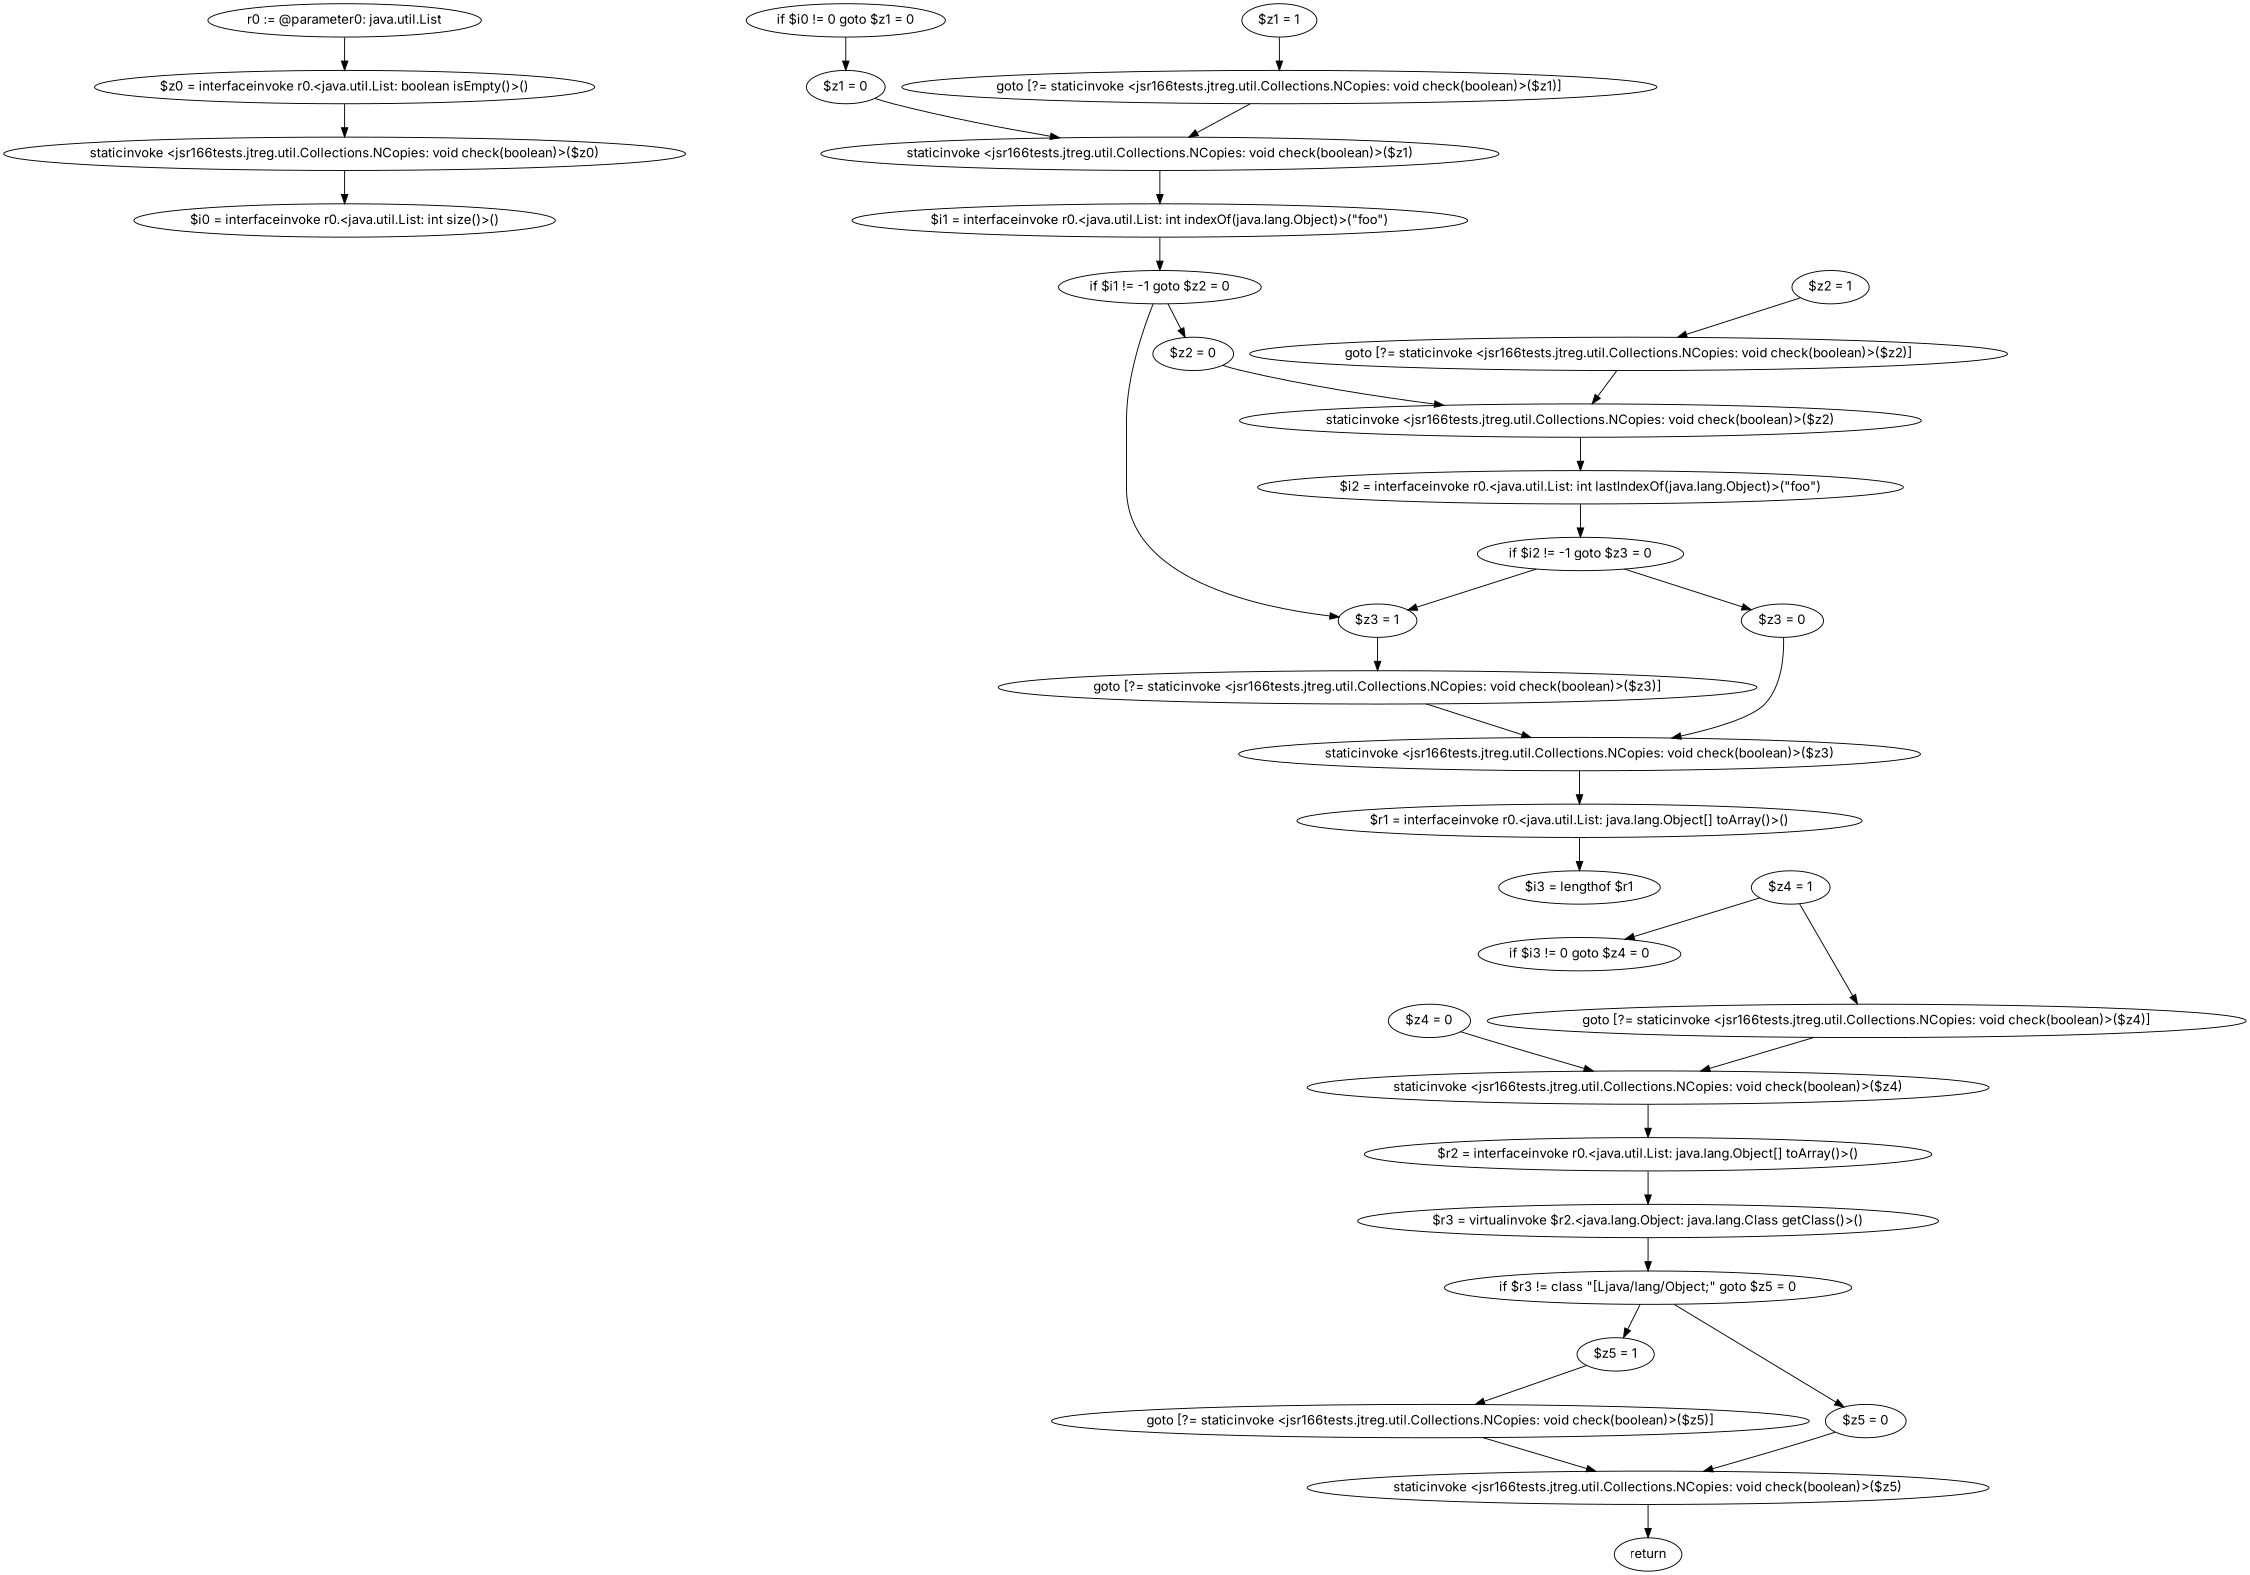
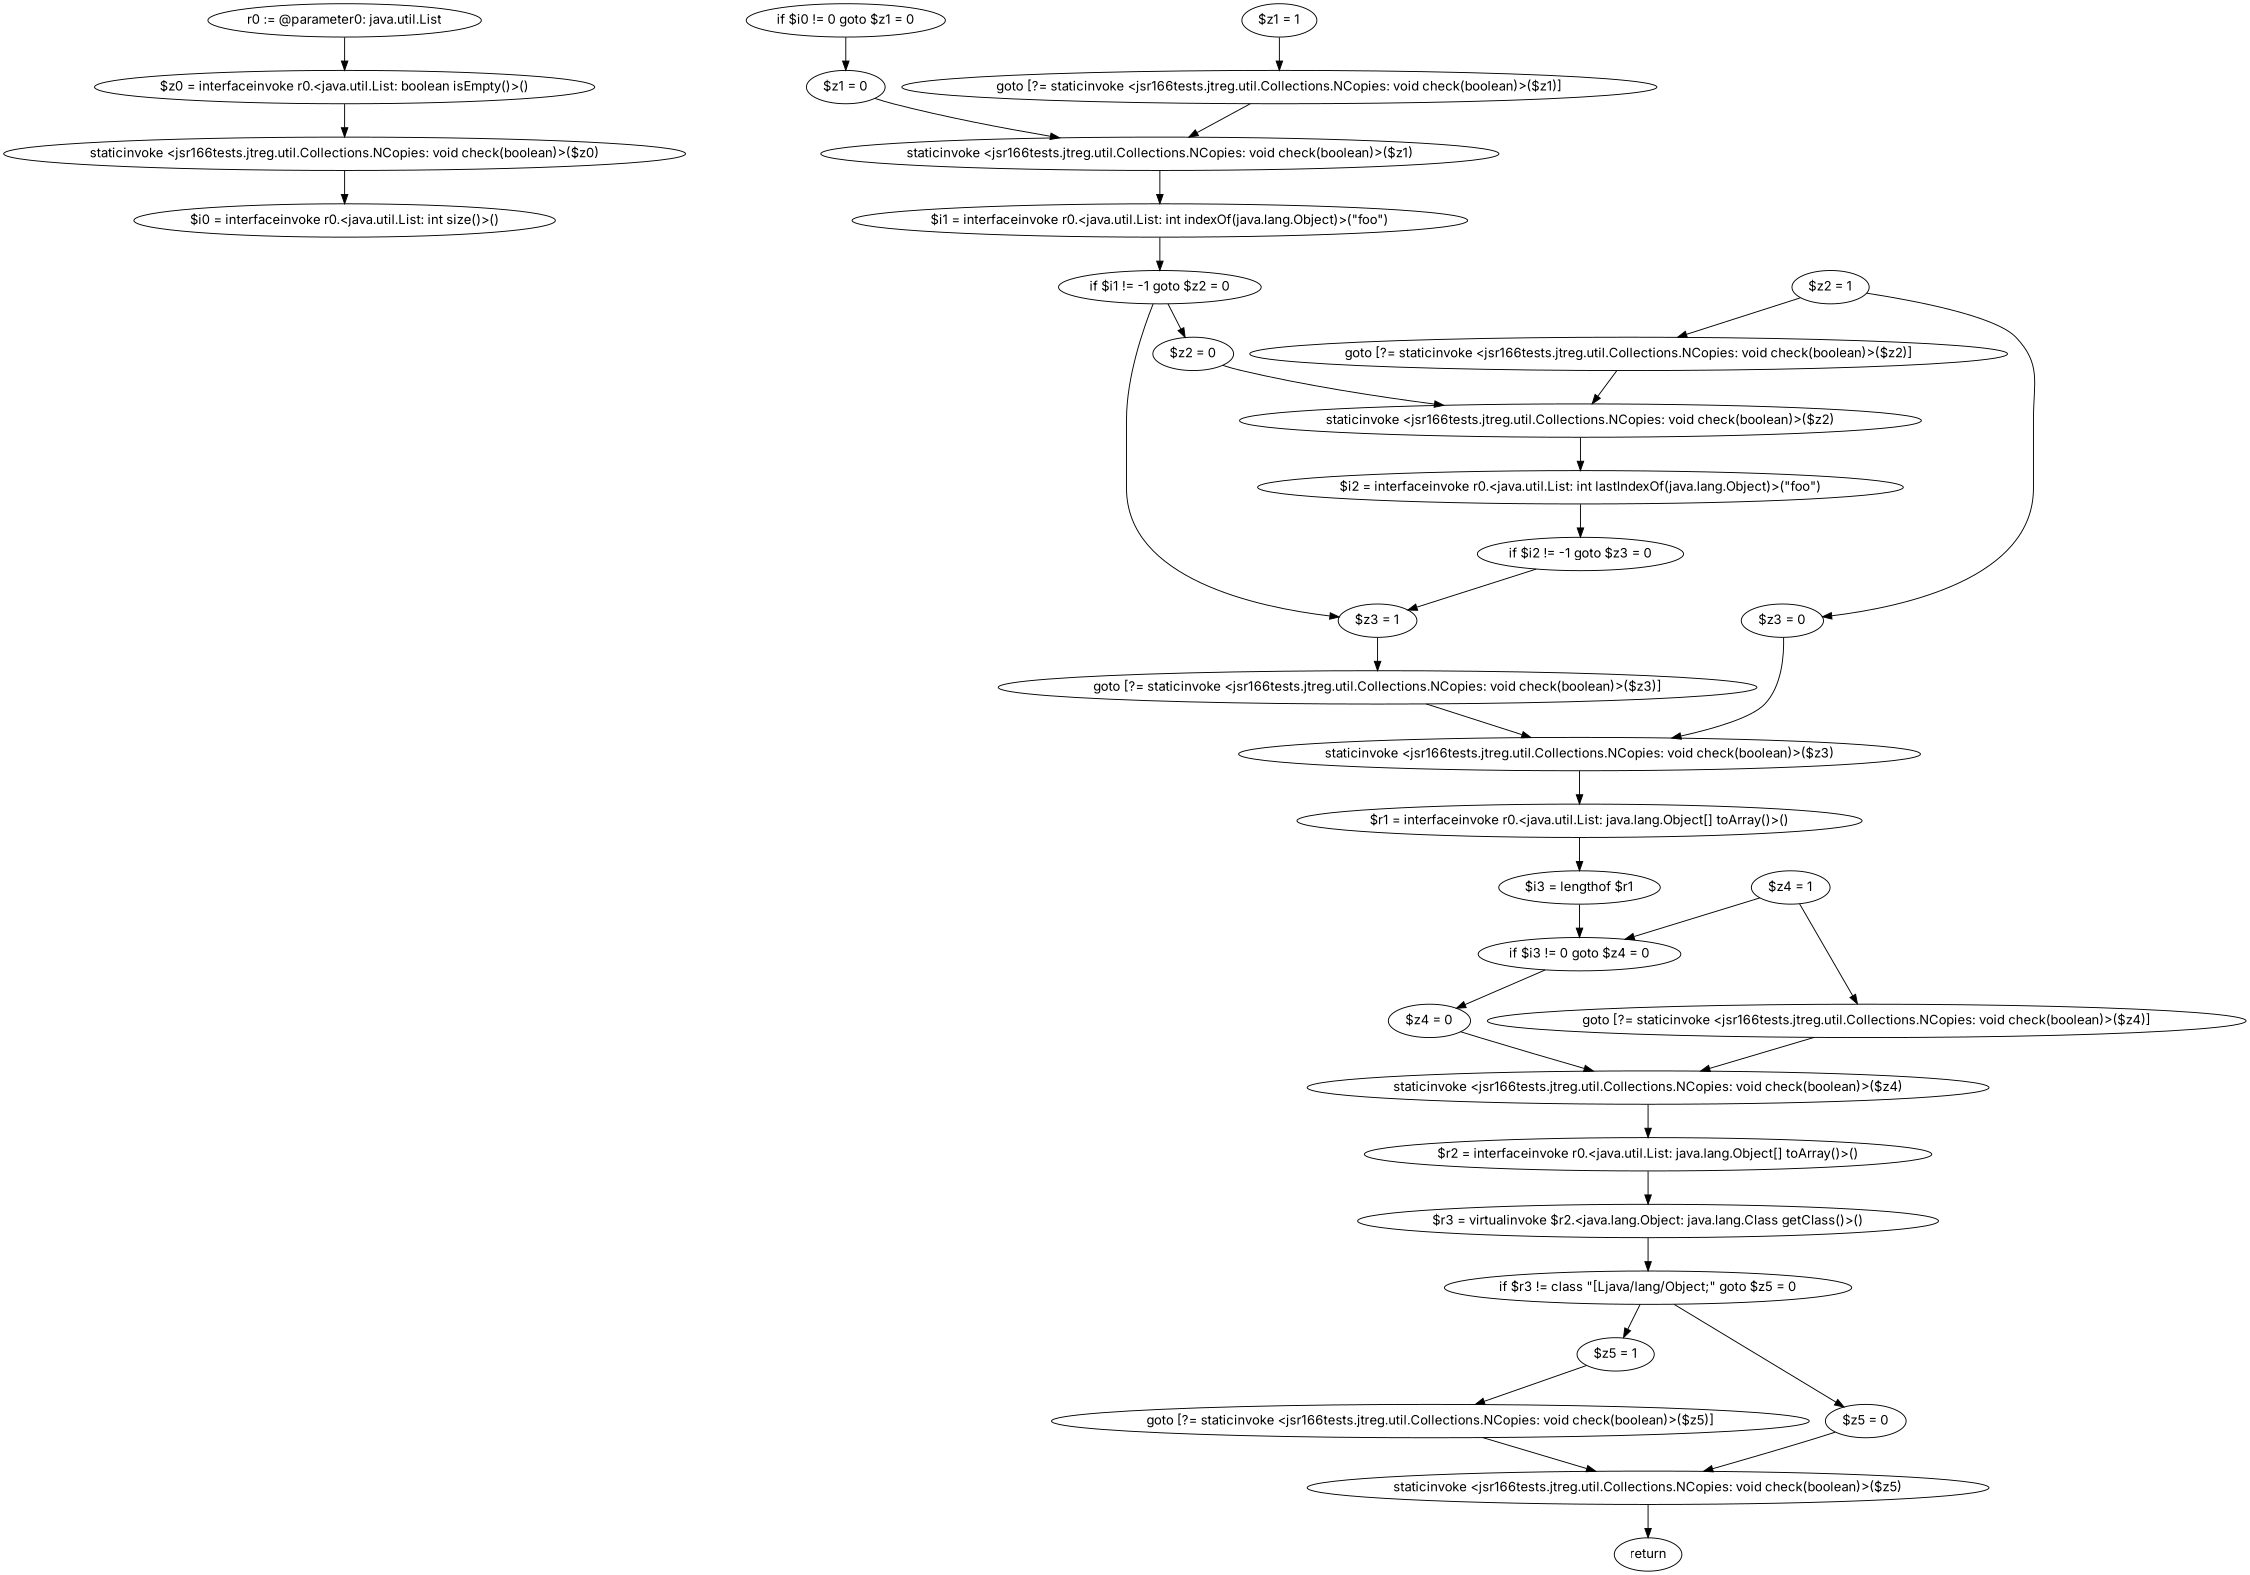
(1683, 588) -> (2033, 461)
none -> (1579, 916)
none -> (1505, 987)
